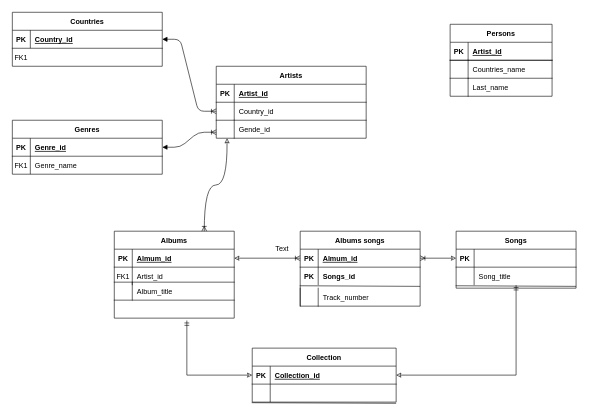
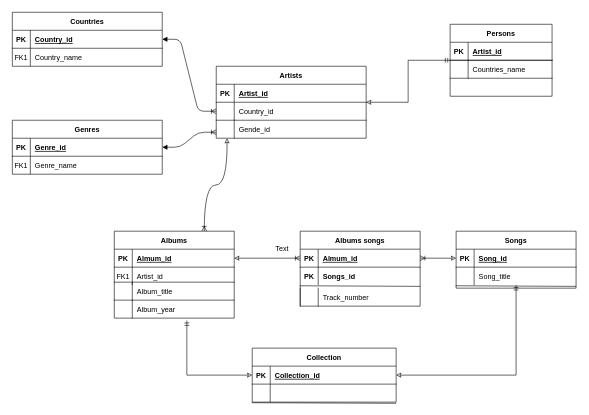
none -> (96, 57)
none -> (408, 80)
(510, 87) -> none
none -> (525, 258)
none -> (183, 309)
